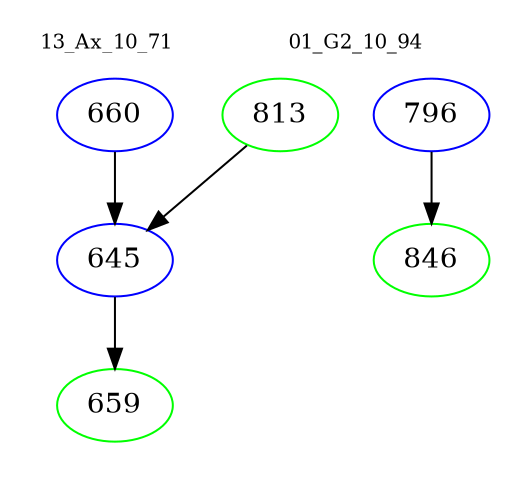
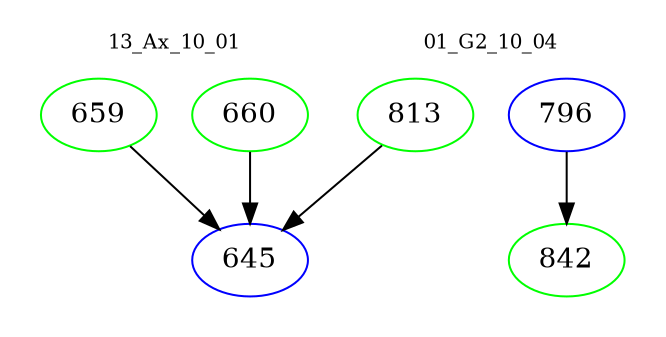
(107, 43) -> (174, 43)
(356, 43) -> (491, 43)
(115, 115) -> (250, 115)
(432, 260) -> (567, 260)
(115, 323) -> (167, 181)
